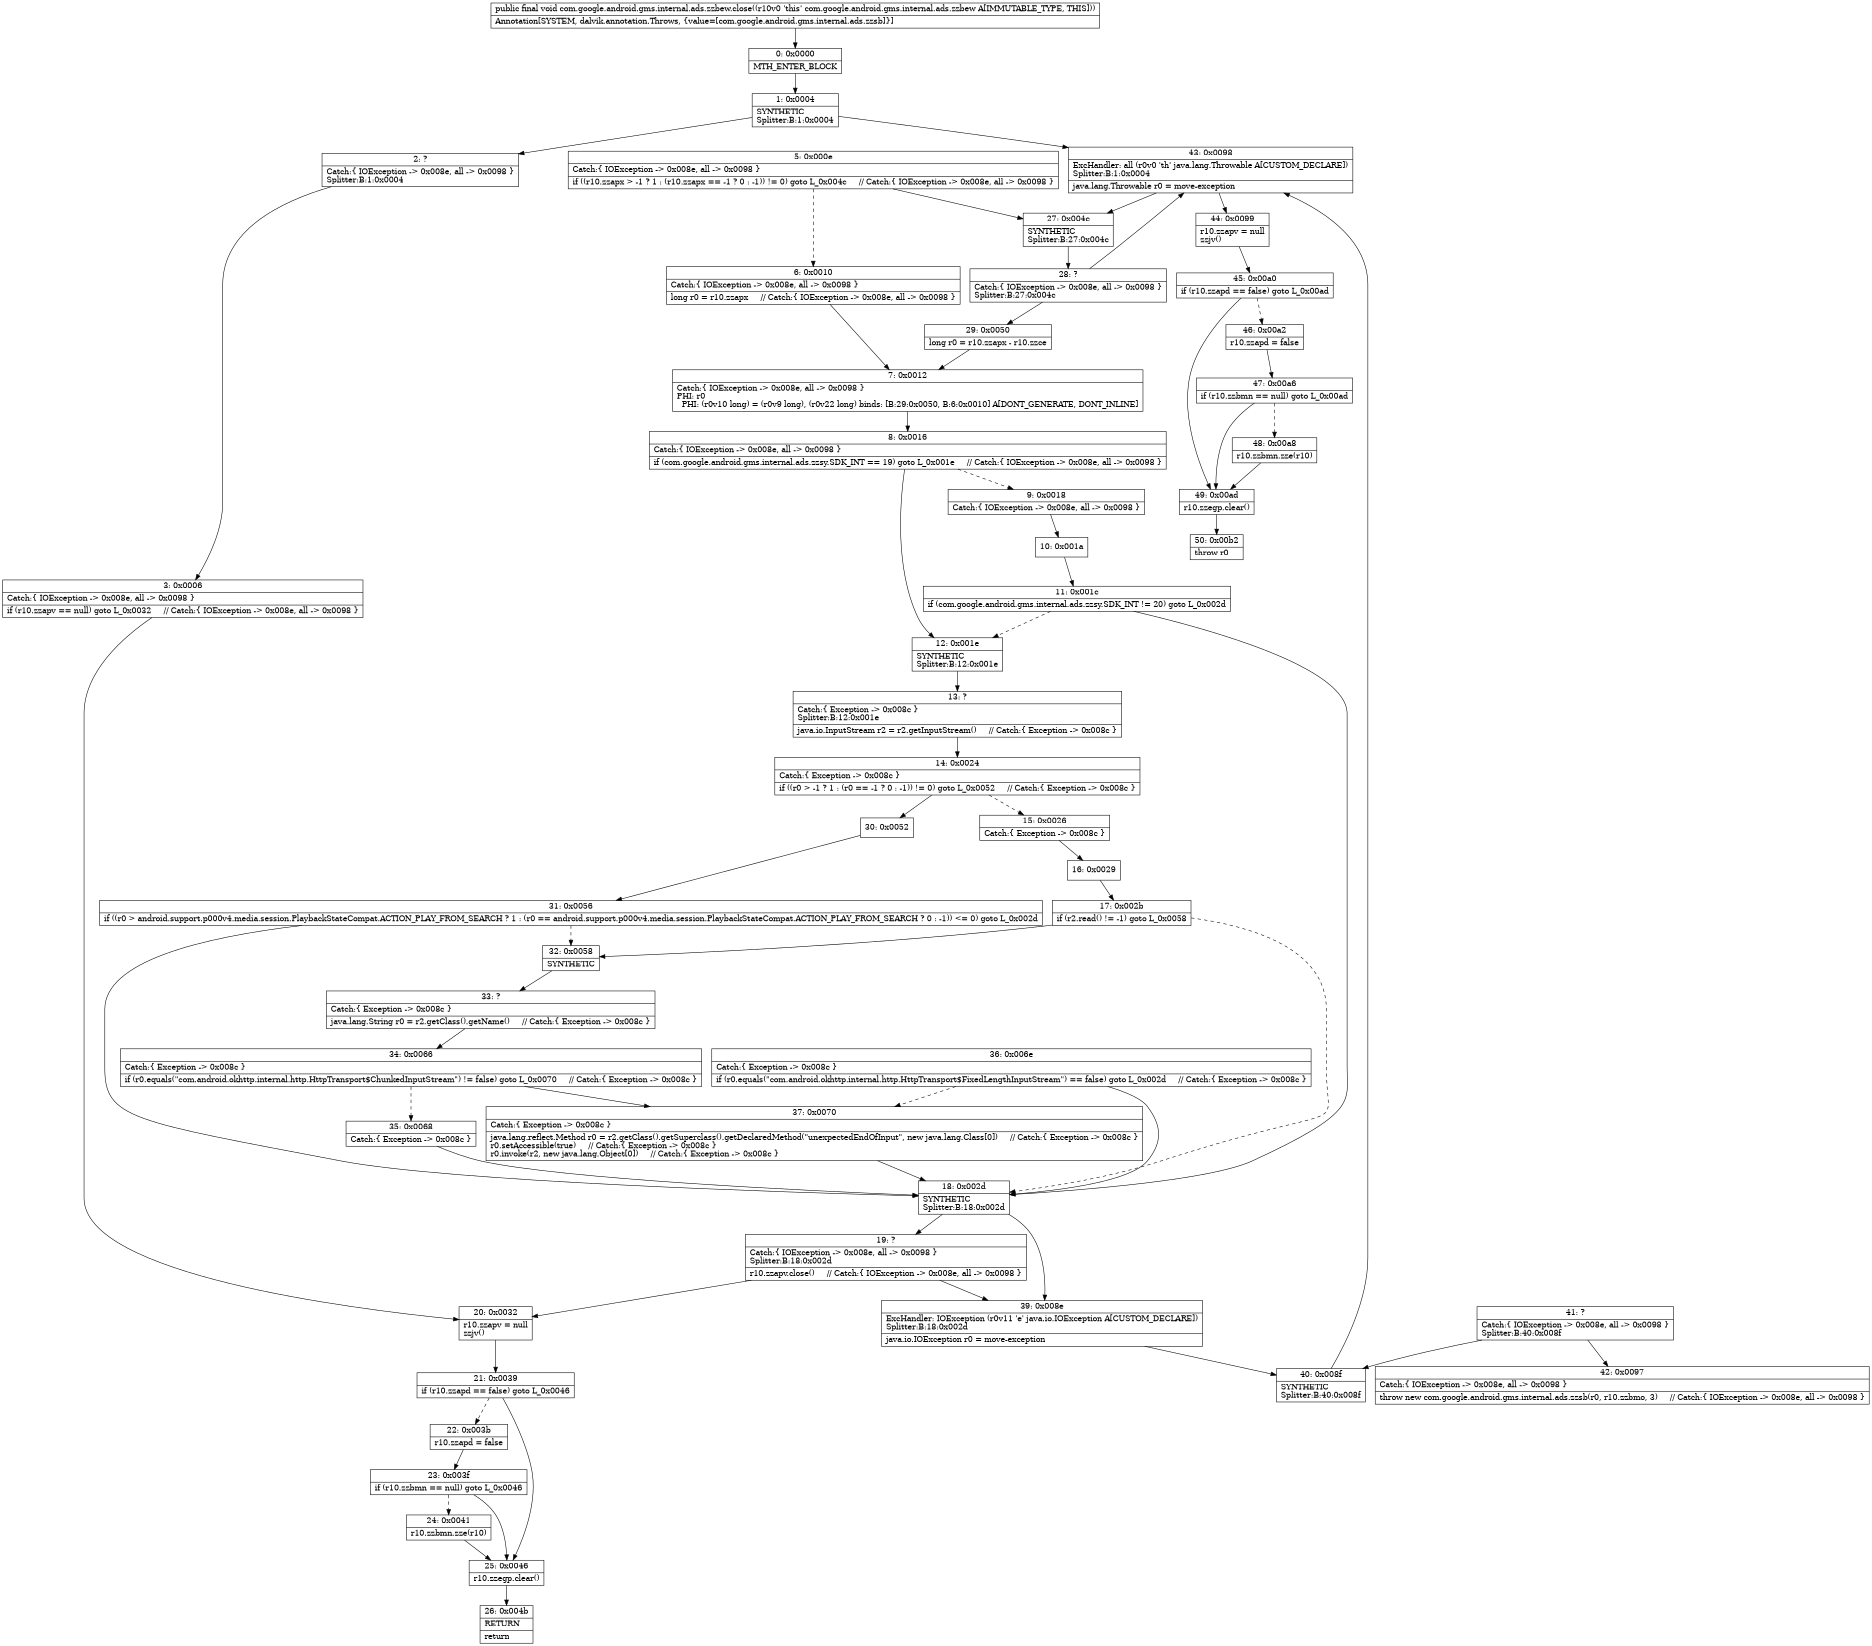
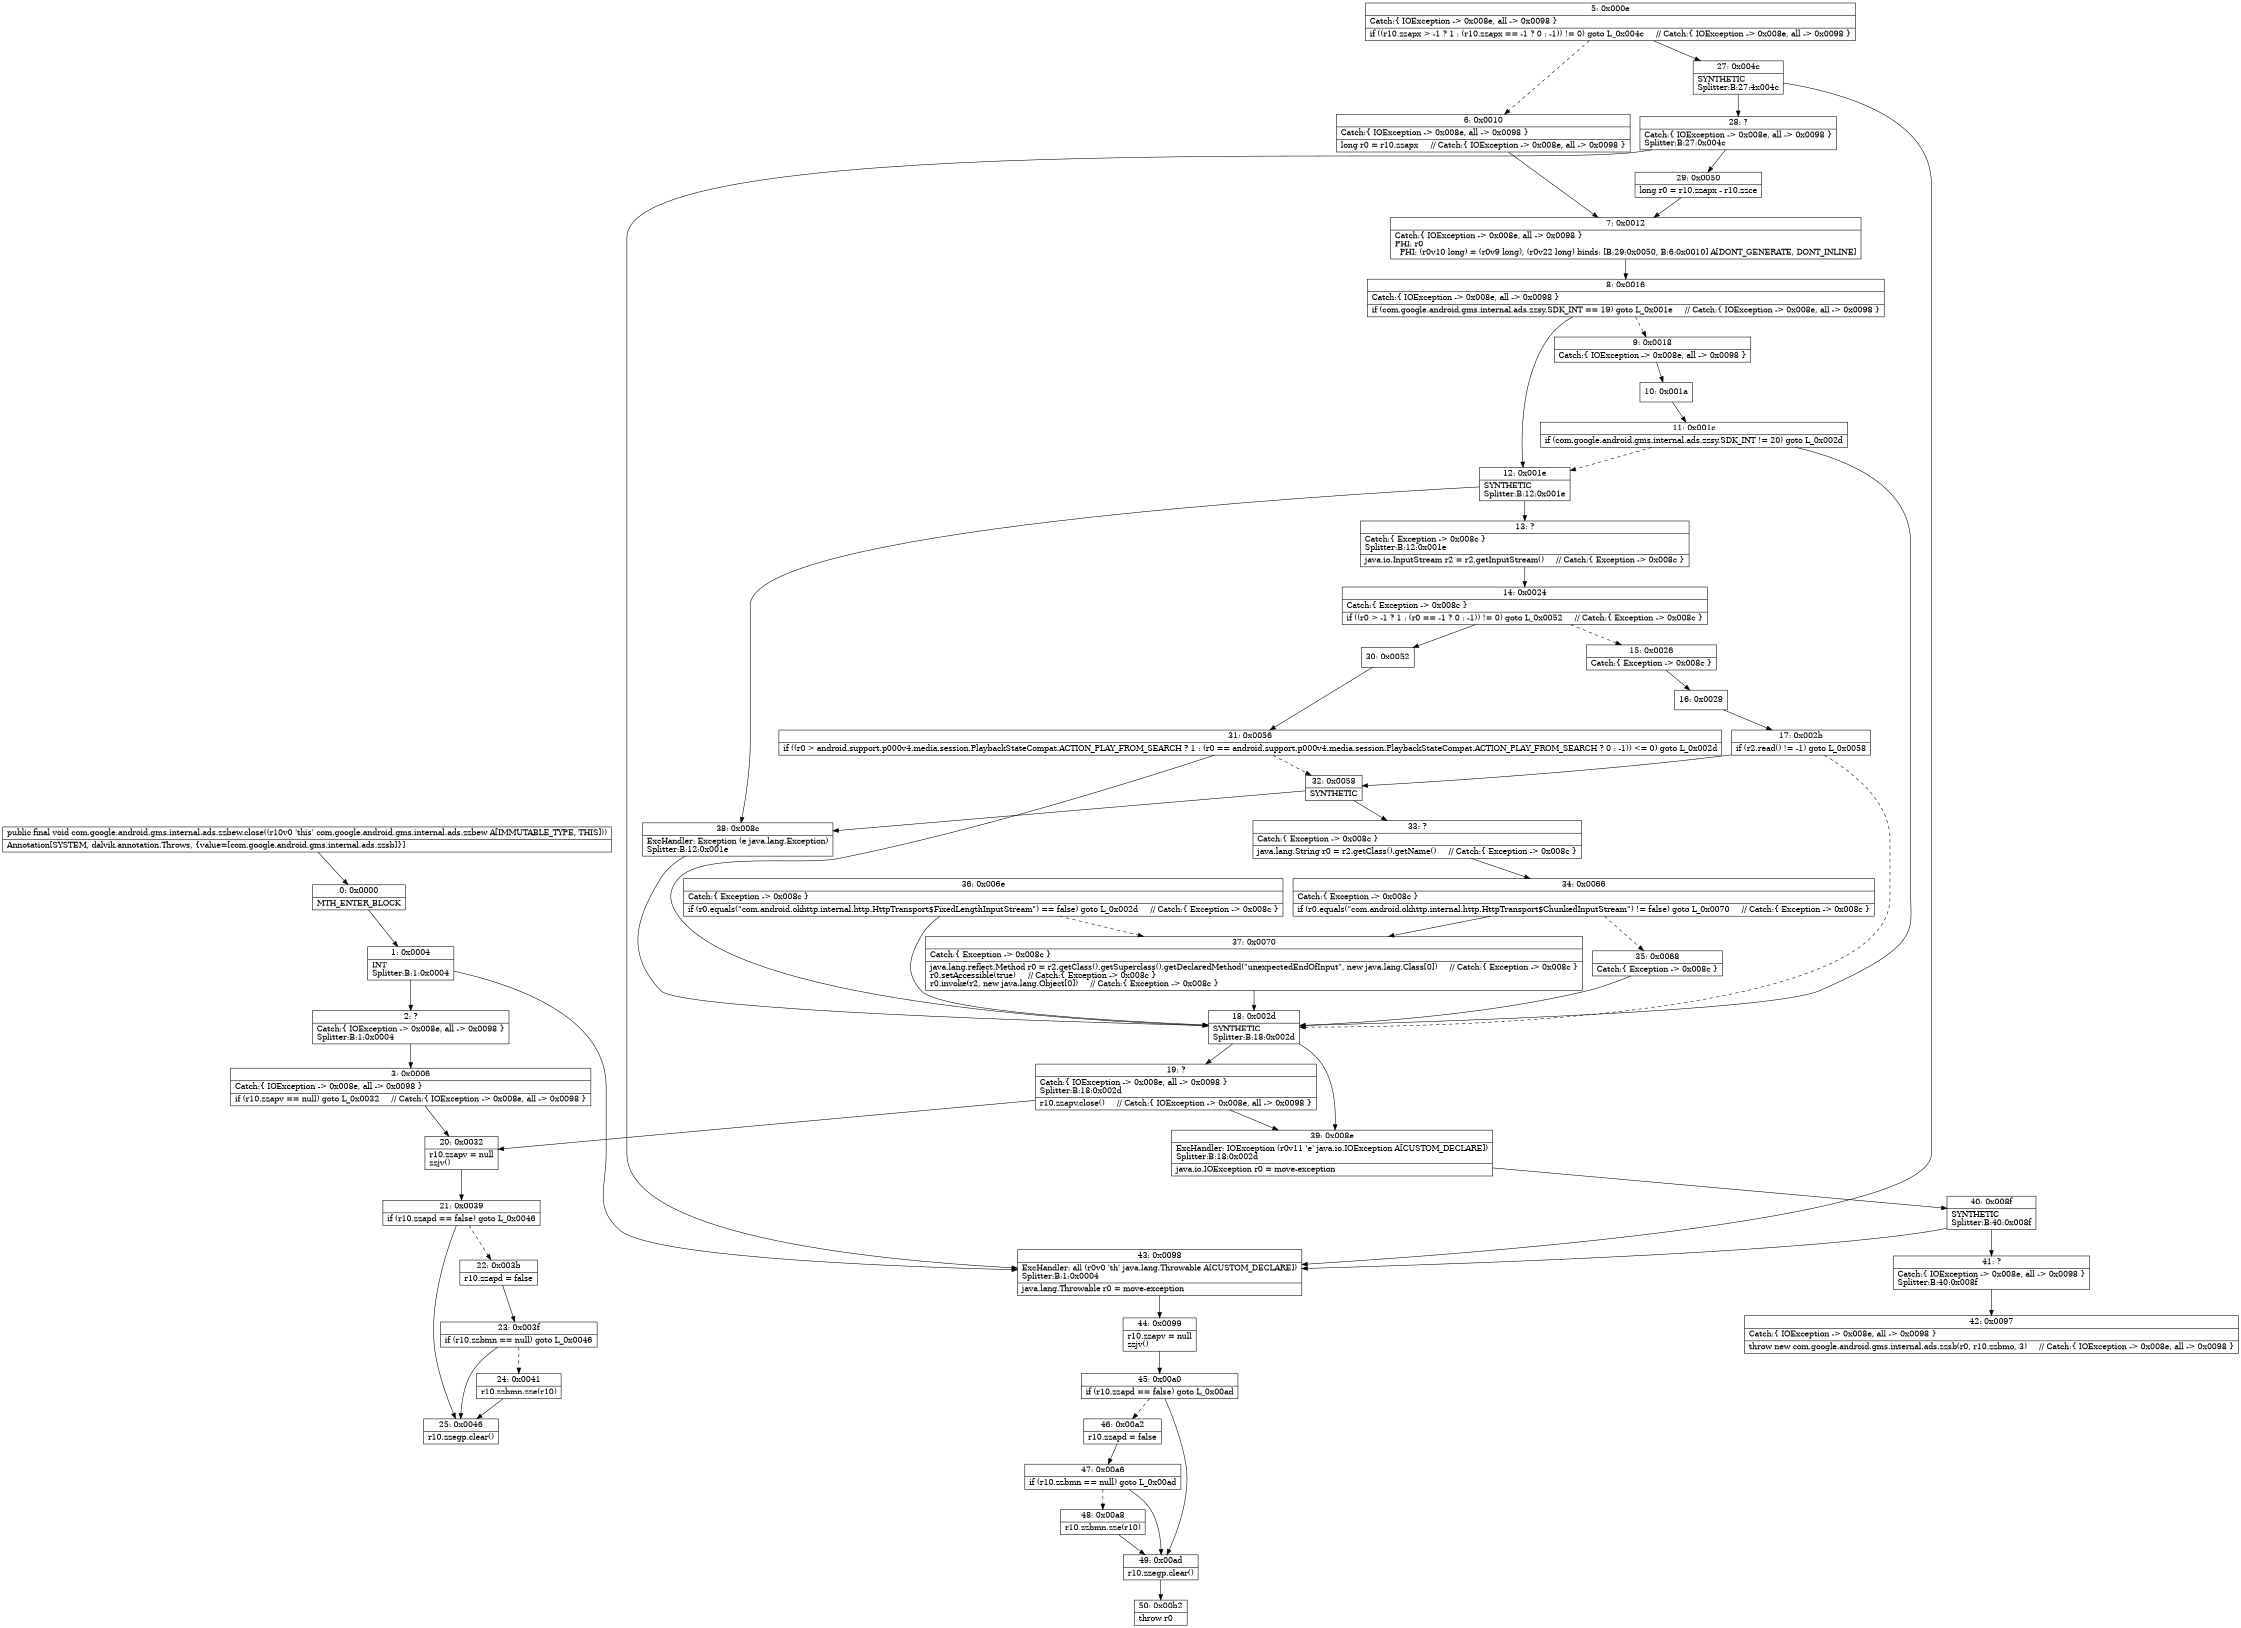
(781, 112) -> (379, 965)
(1134, 202) -> (1931, 893)
(1068, 240) -> (1738, 88)
none -> (738, 839)
(1425, 1352) -> (1991, 1240)
(507, 1624) -> none
